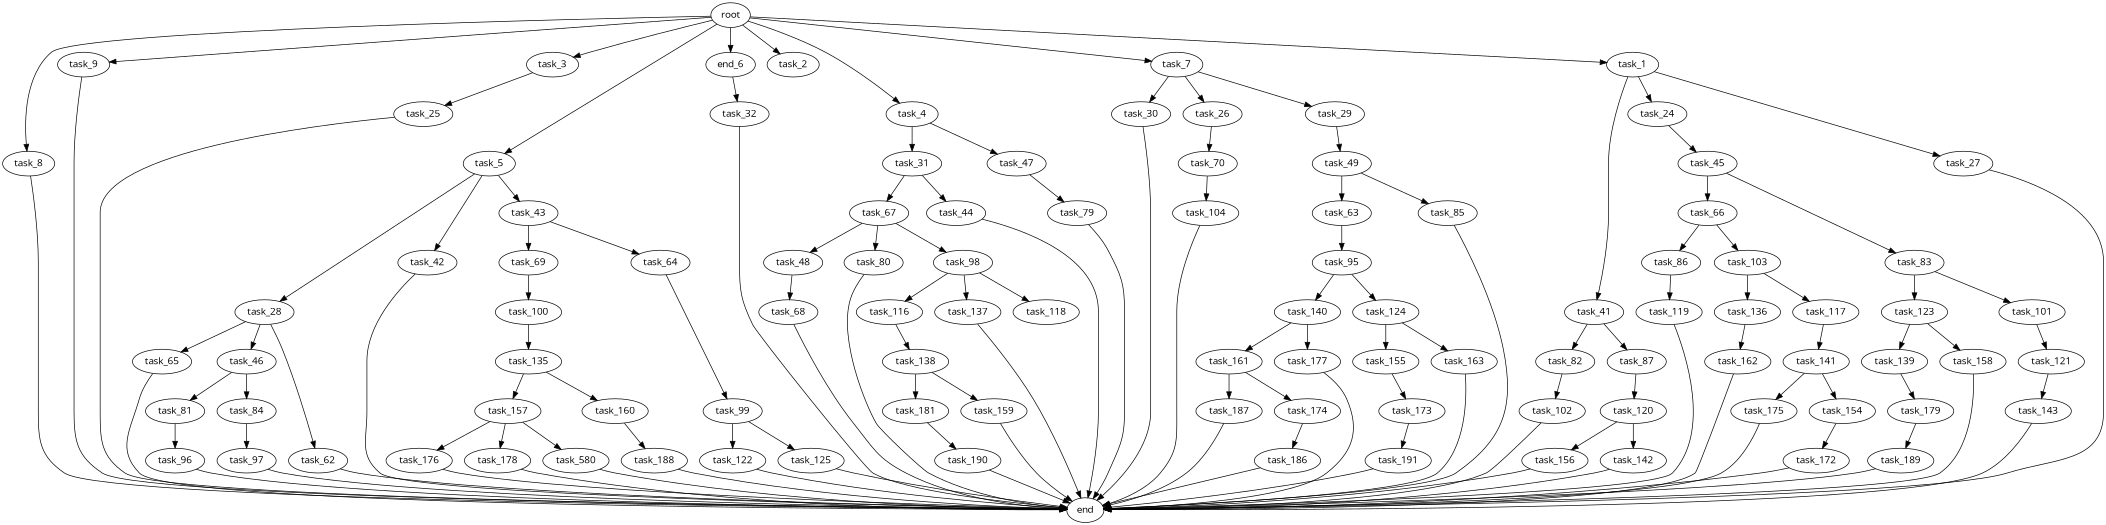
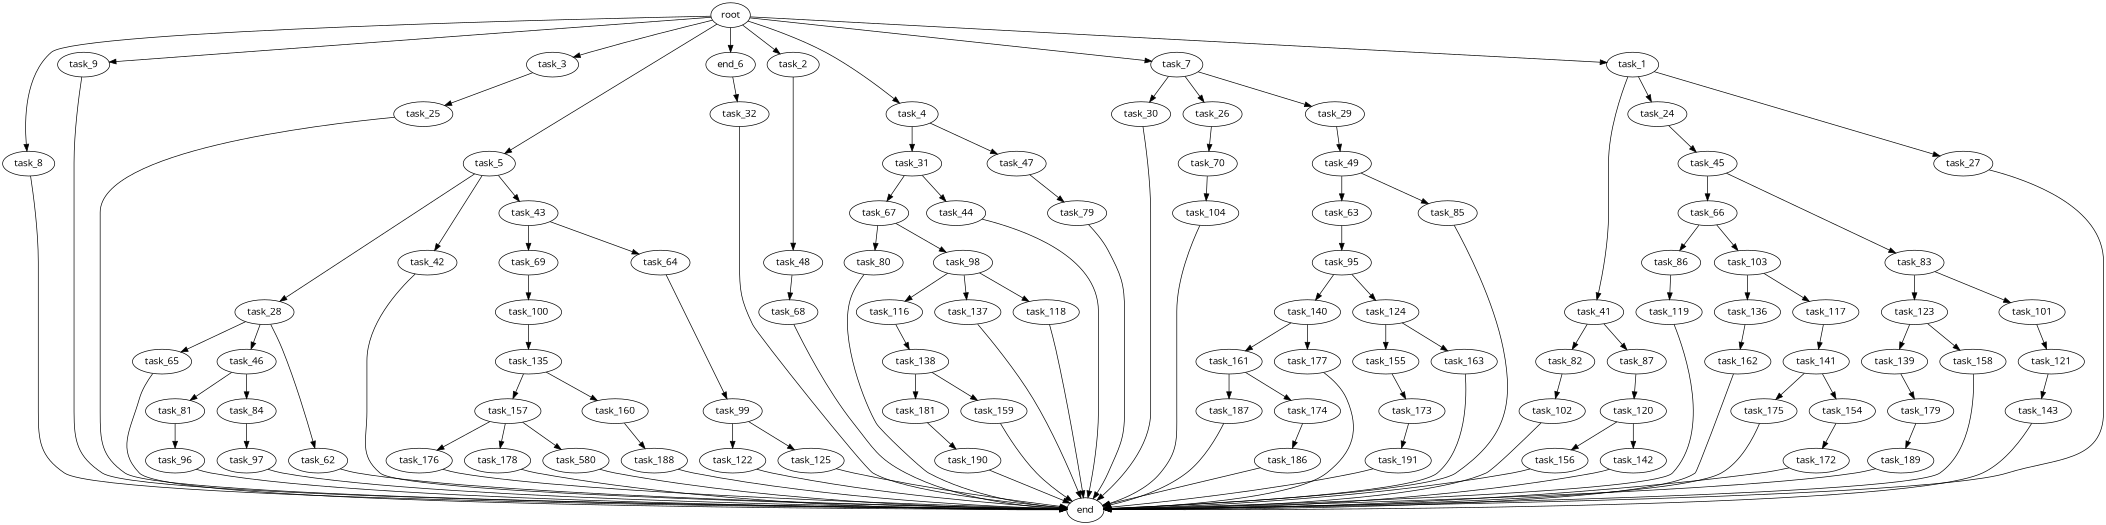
(839, 236) -> (793, 160)
none -> (1068, 407)
